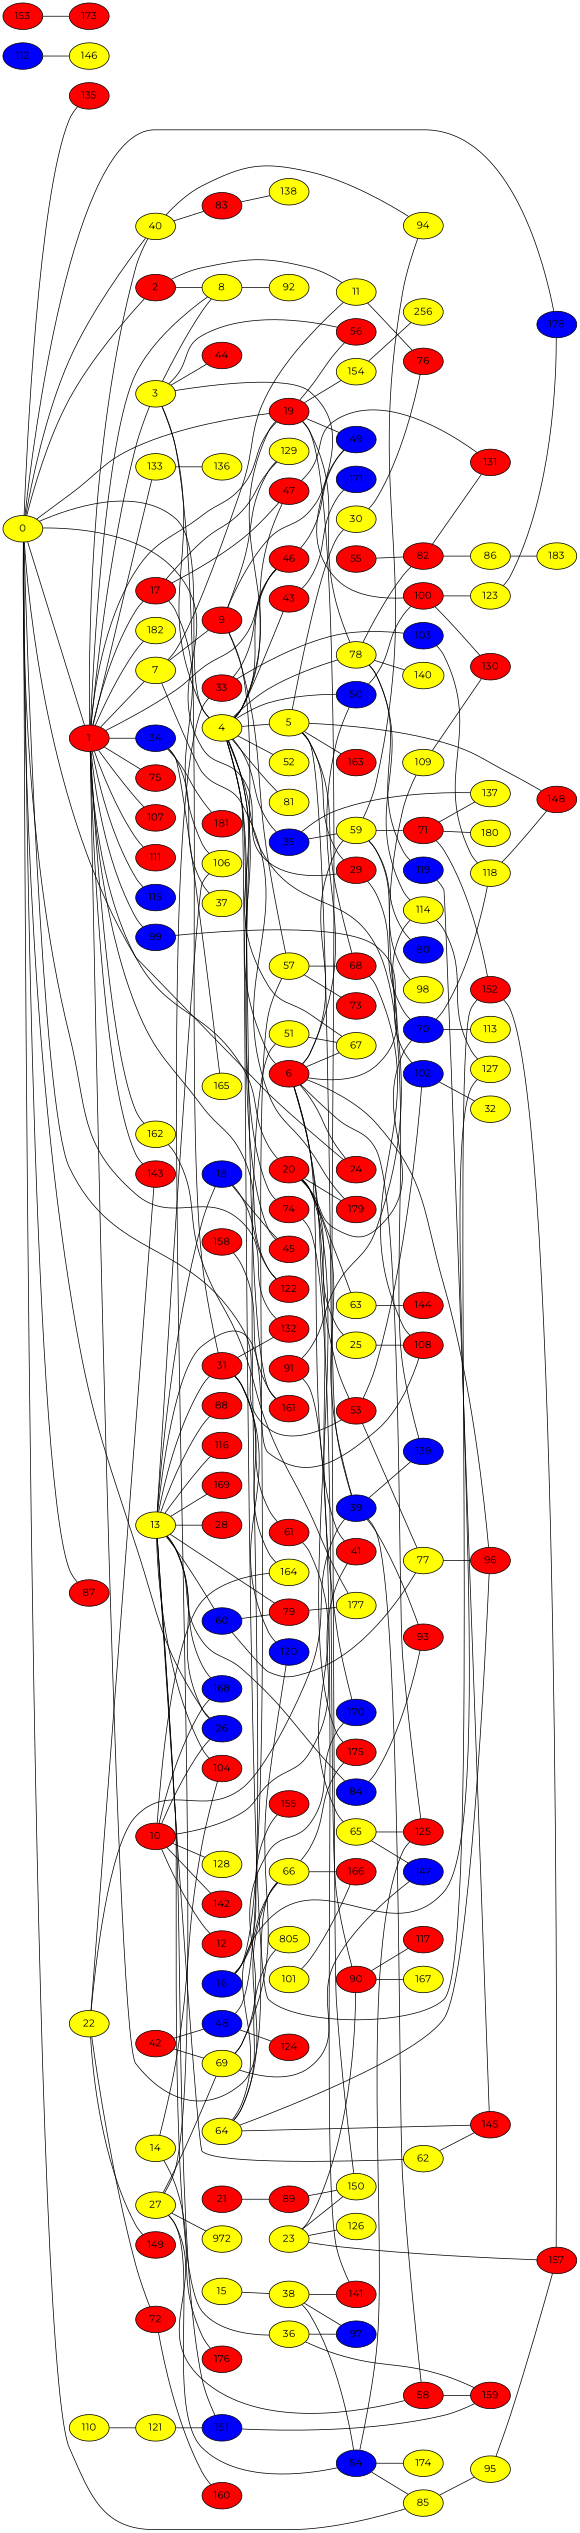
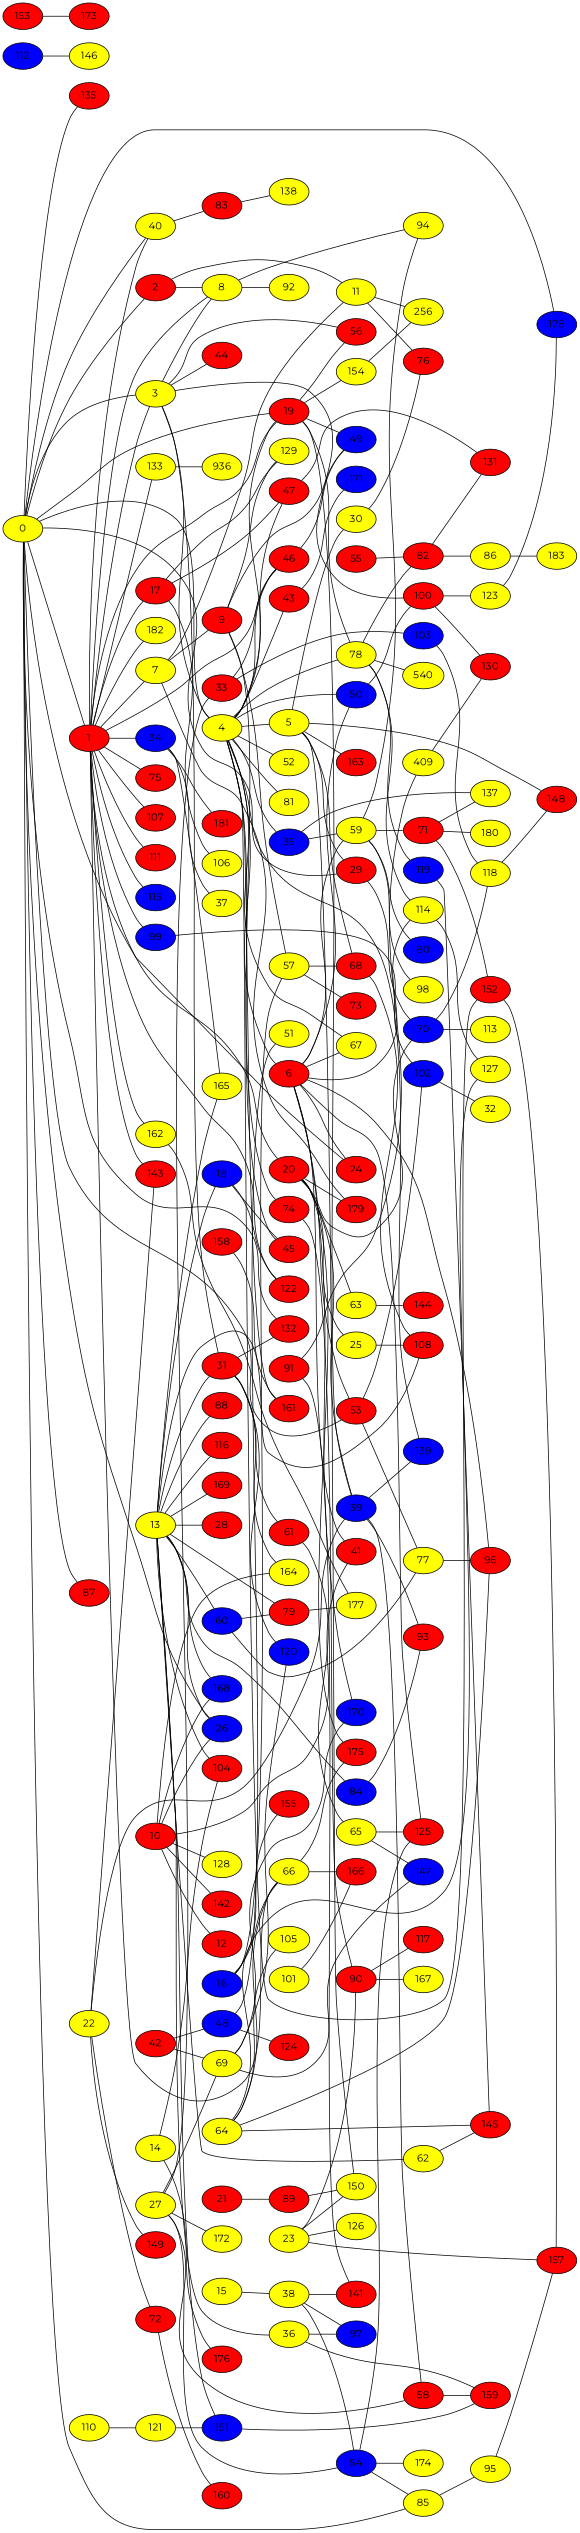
(286, 167) -> (320, 251)
none -> (390, 302)
none -> (60, 429)
(222, 467) -> (222, 467)
(423, 676) -> (423, 676)
(423, 763) -> (423, 763)
(322, 1040) -> none
(182, 1127) -> (185, 1252)
(289, 1940) -> (289, 1940)
(222, 2239) -> (222, 2239)
